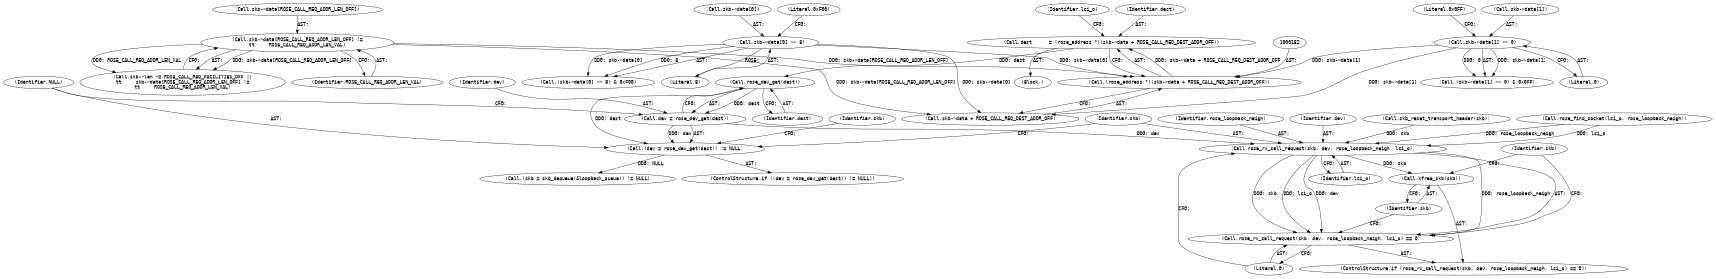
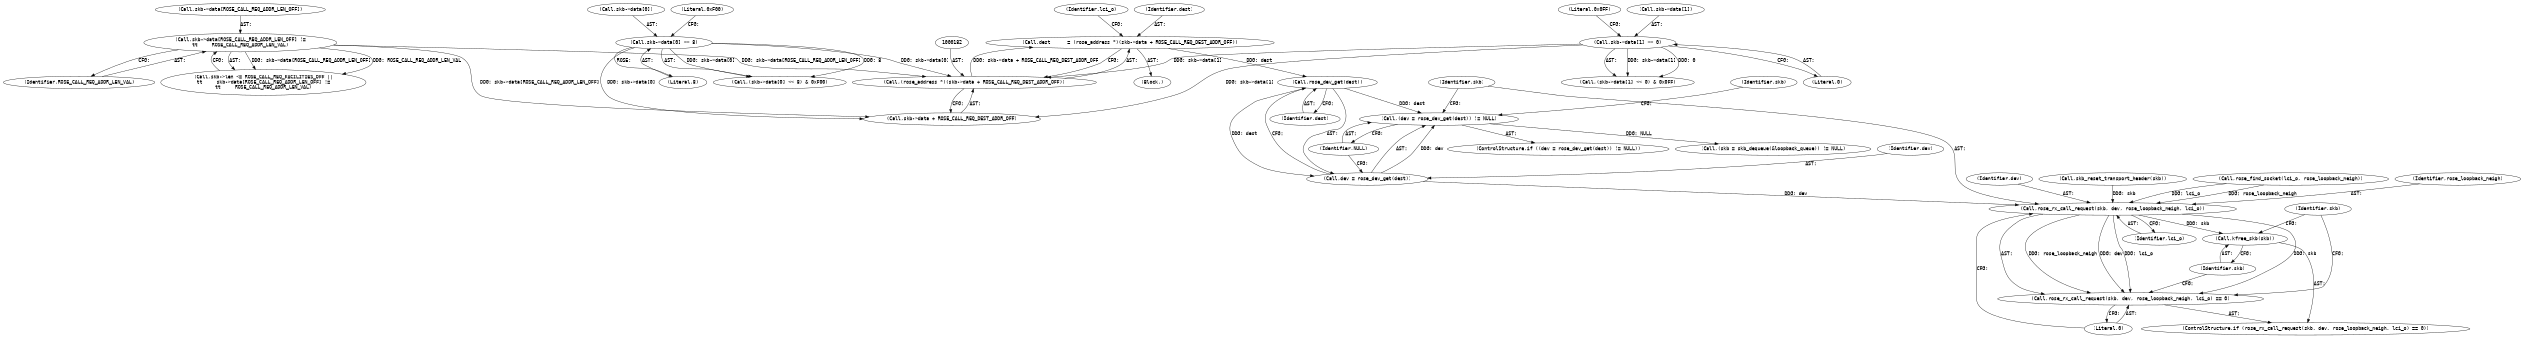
none -> (1375, 130)
